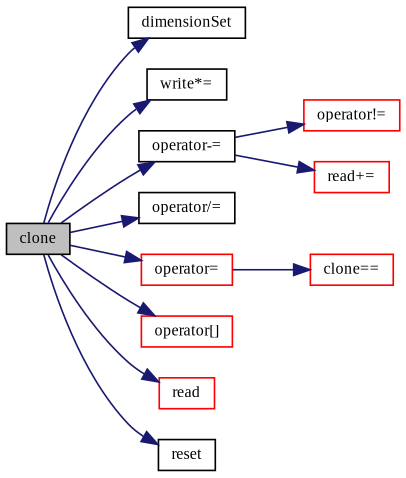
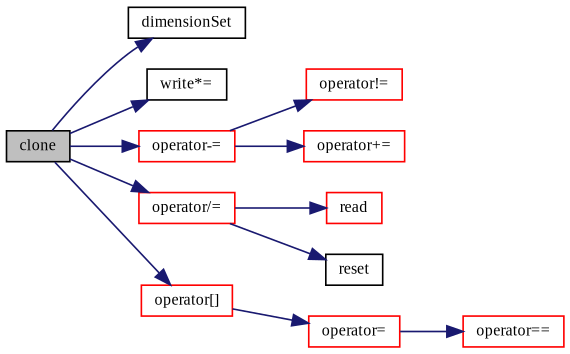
(187, 146) -> (187, 146)
(352, 177) -> (354, 146)
(187, 208) -> (187, 208)
(98, 251) -> (262, 315)
(352, 270) -> (514, 332)
(90, 320) -> (273, 208)
(81, 353) -> (270, 239)
